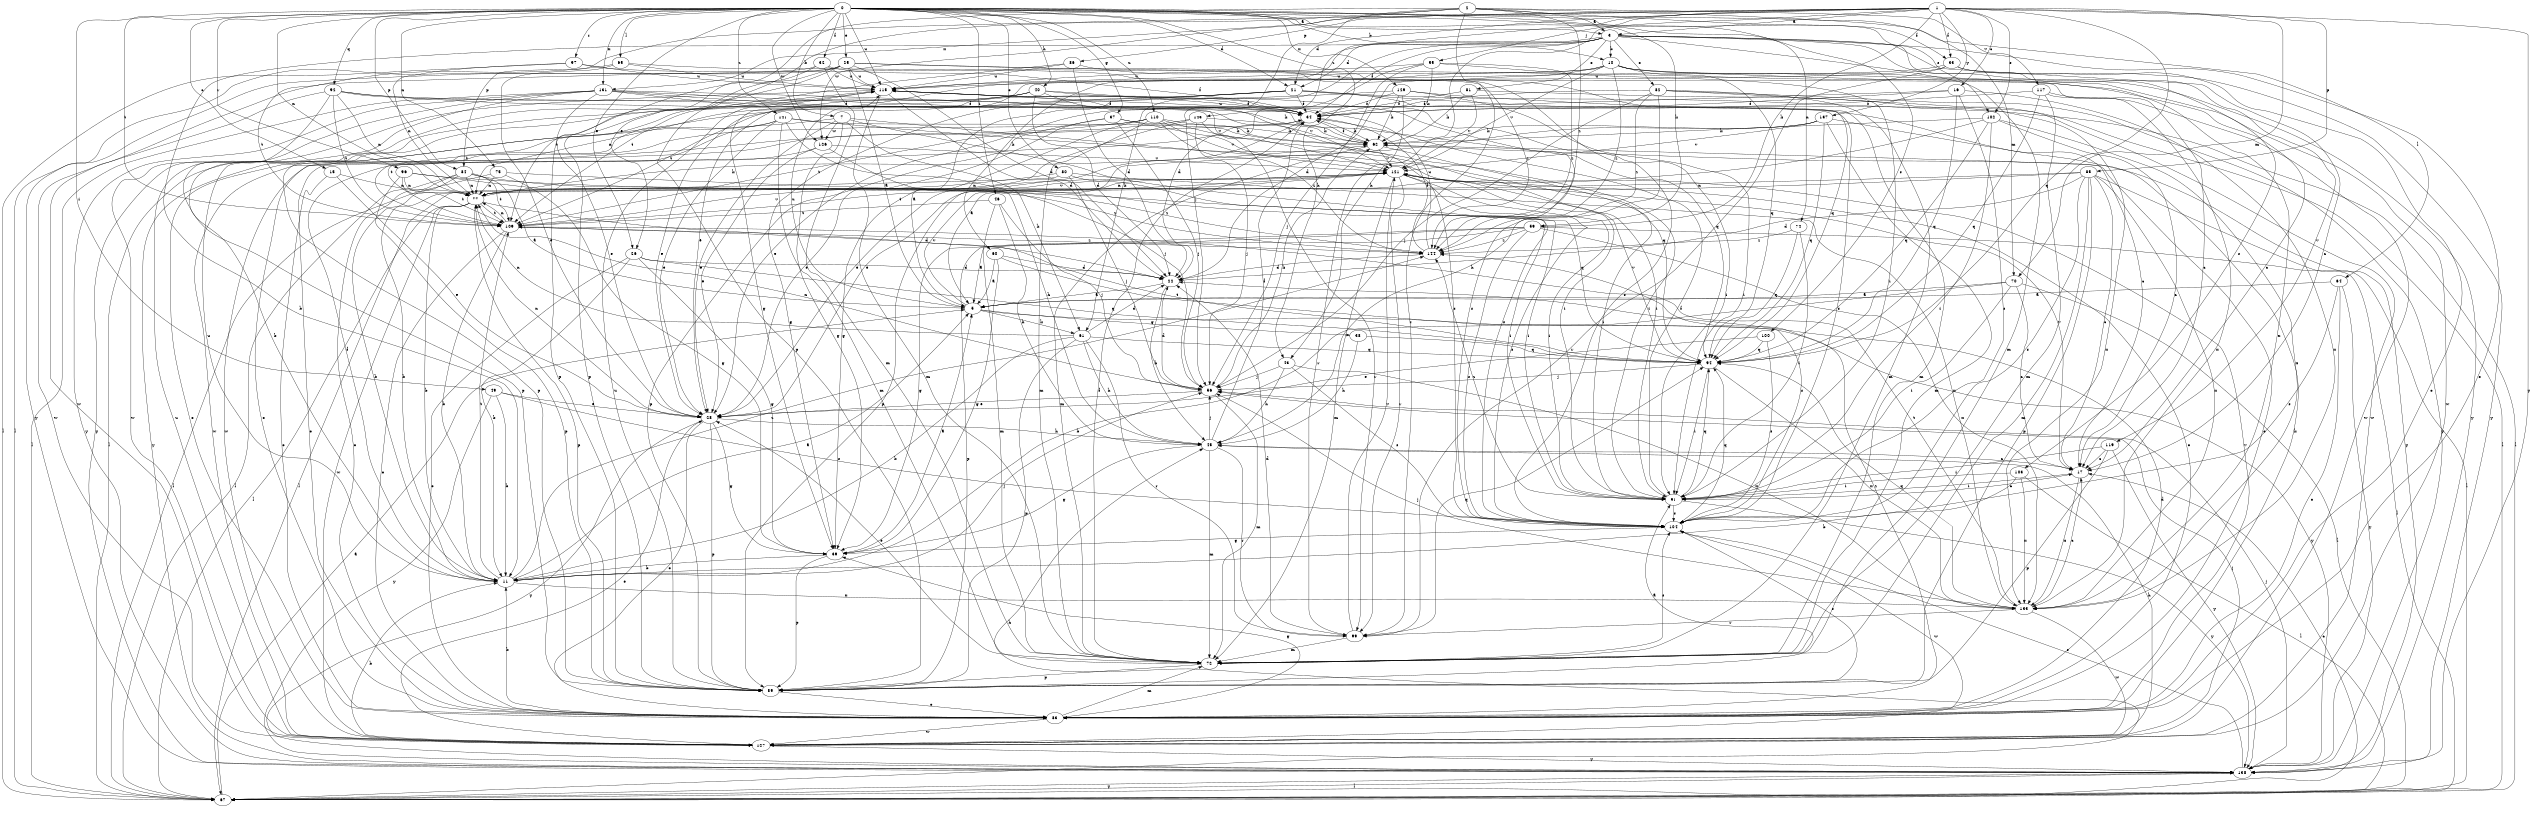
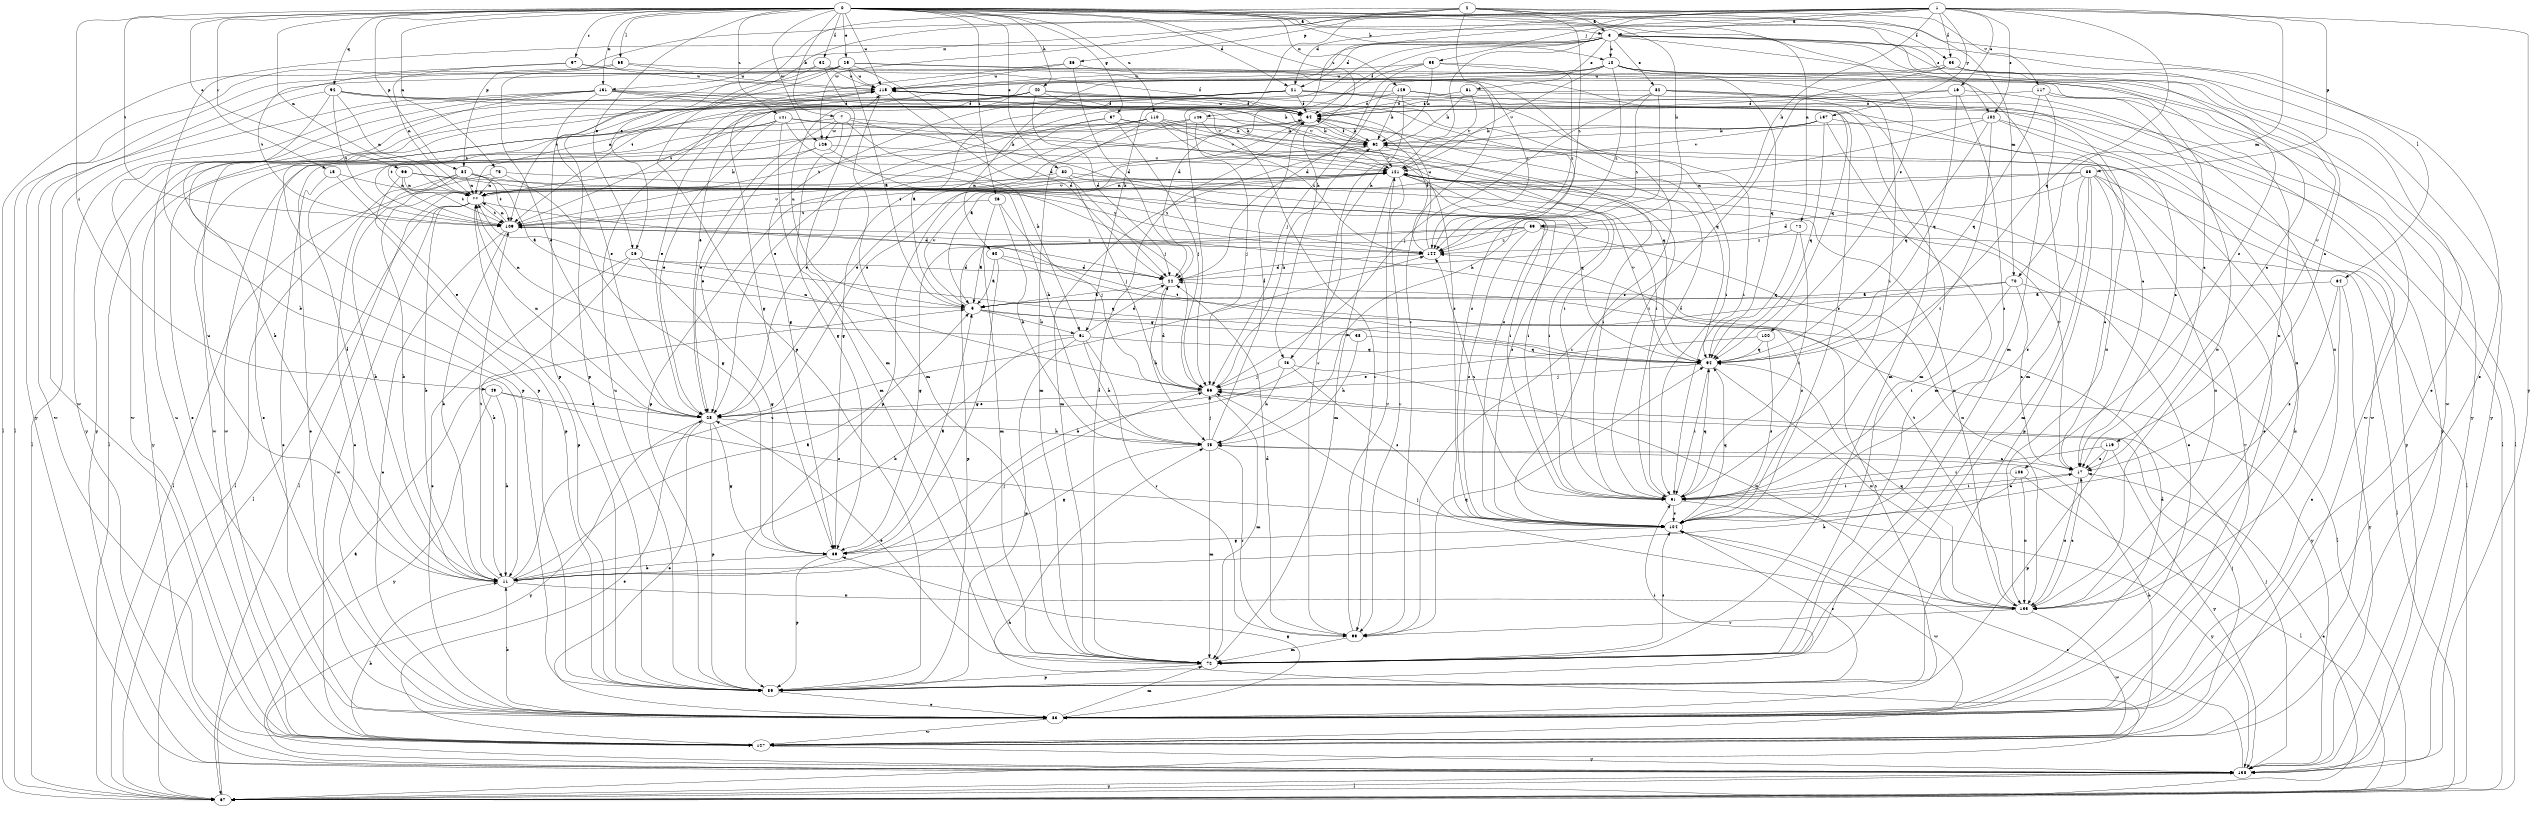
(1655, 595) -> (1655, 595)
